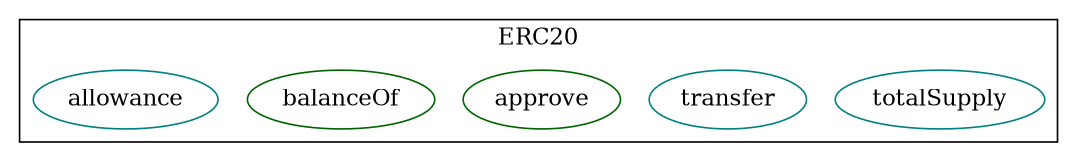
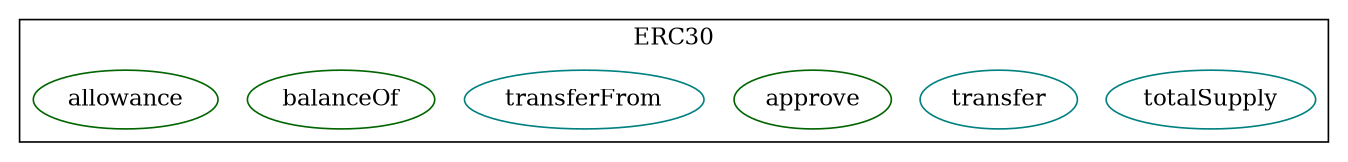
(539, 38) -> (674, 38)
(126, 100) -> (126, 100)
none -> (584, 100)
